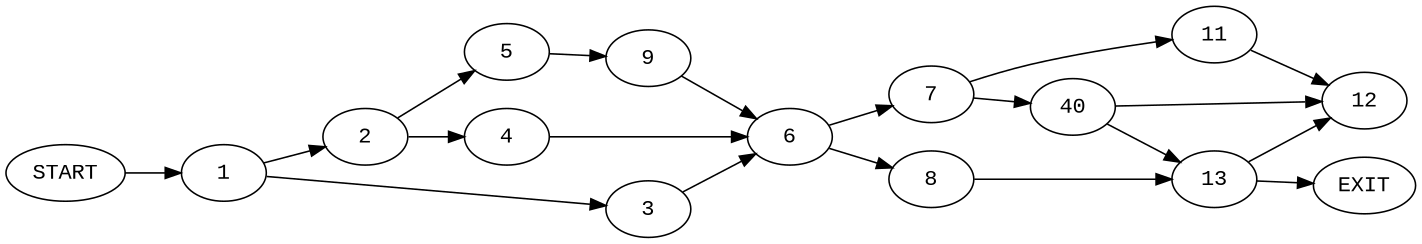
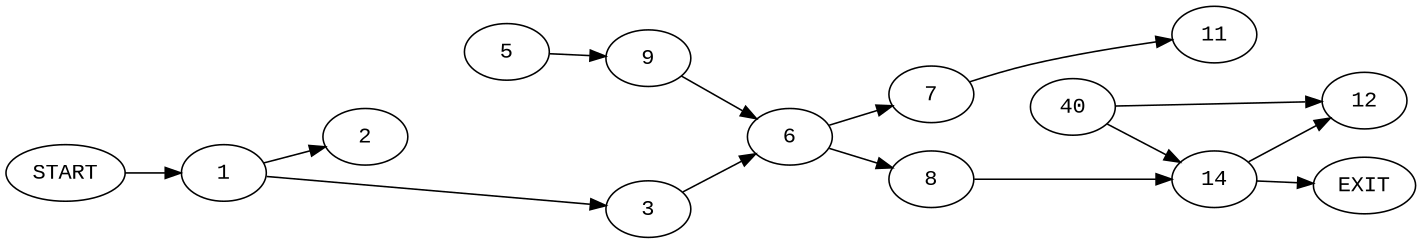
(1282, 64) -> none
(429, 98) -> none
(994, 100) -> none
(507, 137) -> none
(1214, 179) -> (1214, 179)
